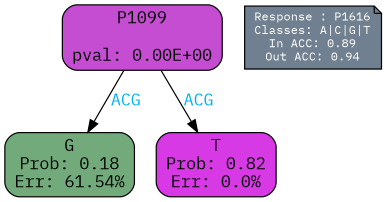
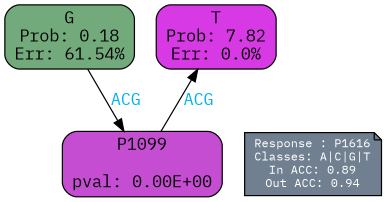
(109, 96) -> (103, 95)
(216, 165) -> (216, 37)
